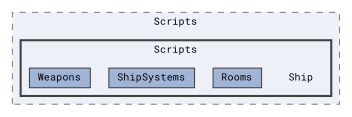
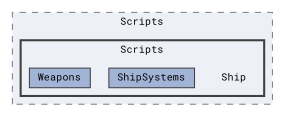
(237, 78) -> none
